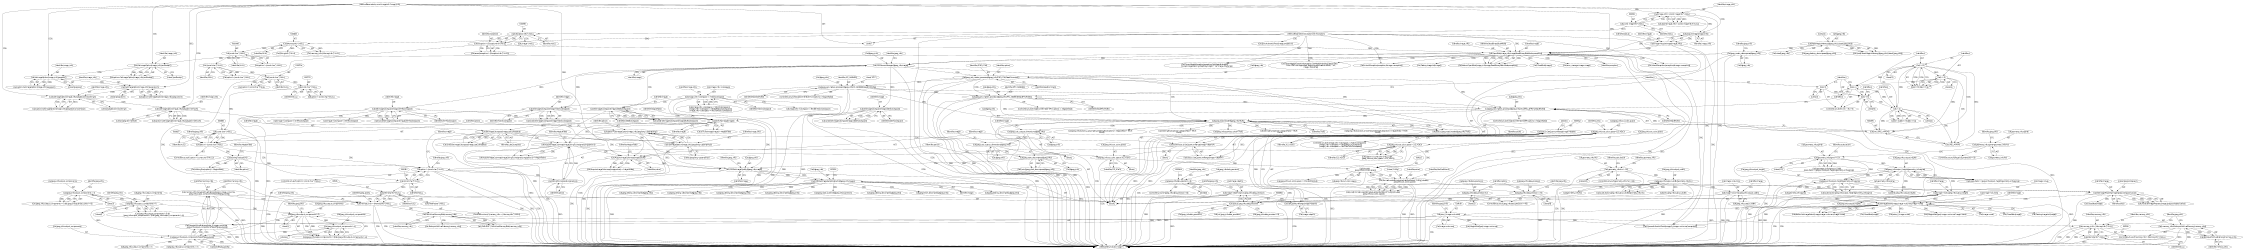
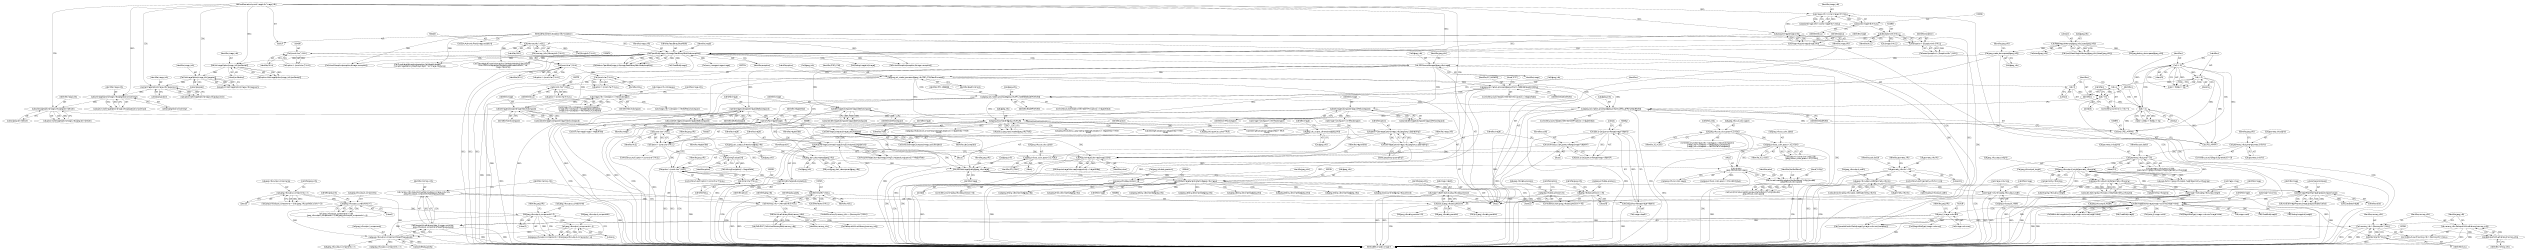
none -> (607, 54)
